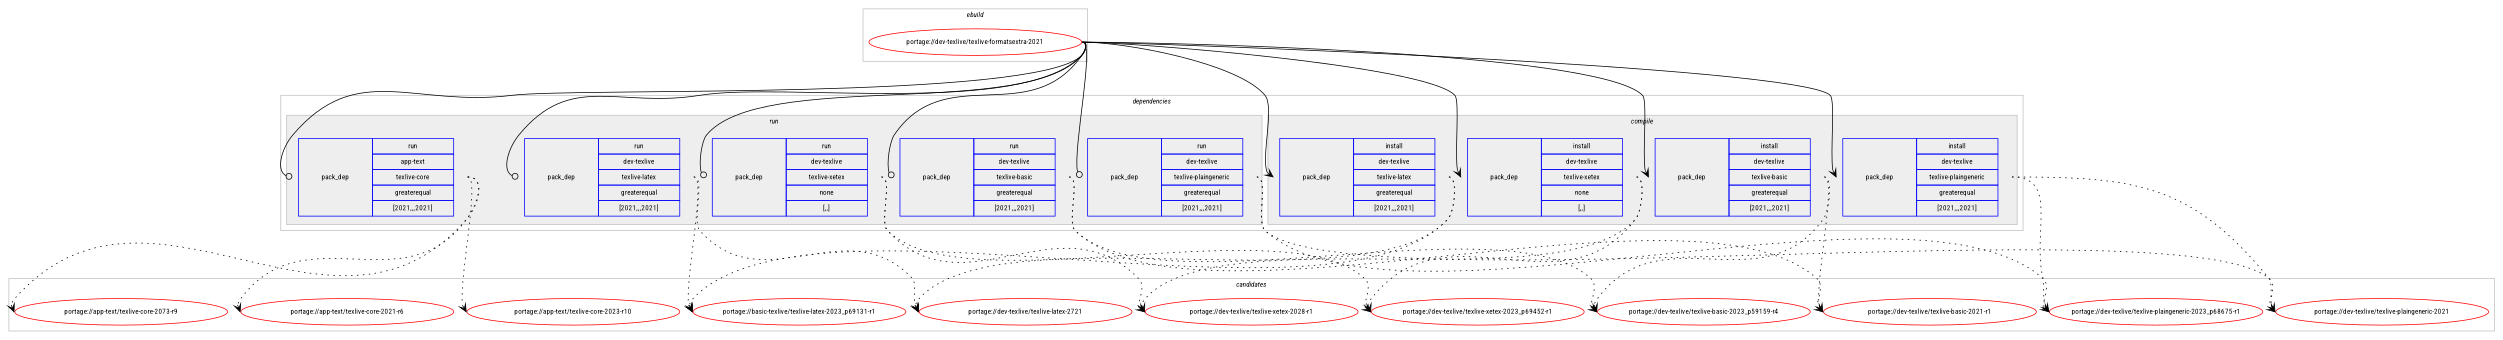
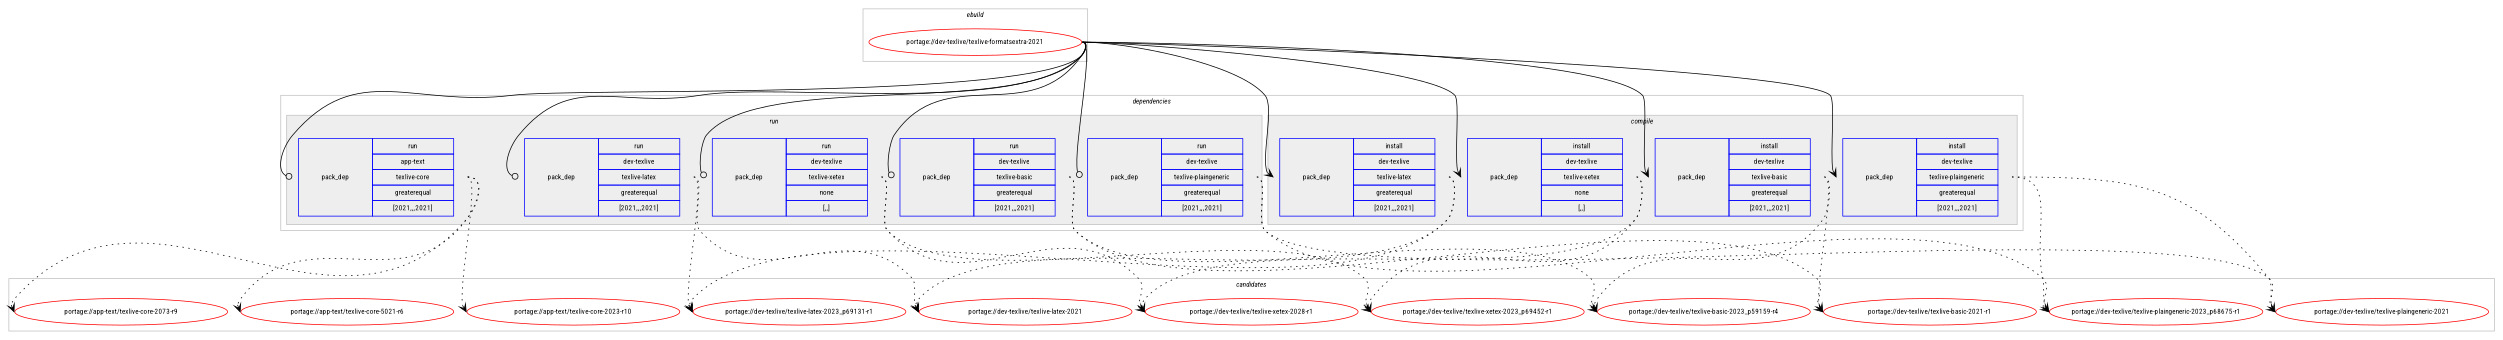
(347, 312) -> (347, 312)
(799, 312) -> (799, 312)
(1026, 312) -> (1026, 312)
